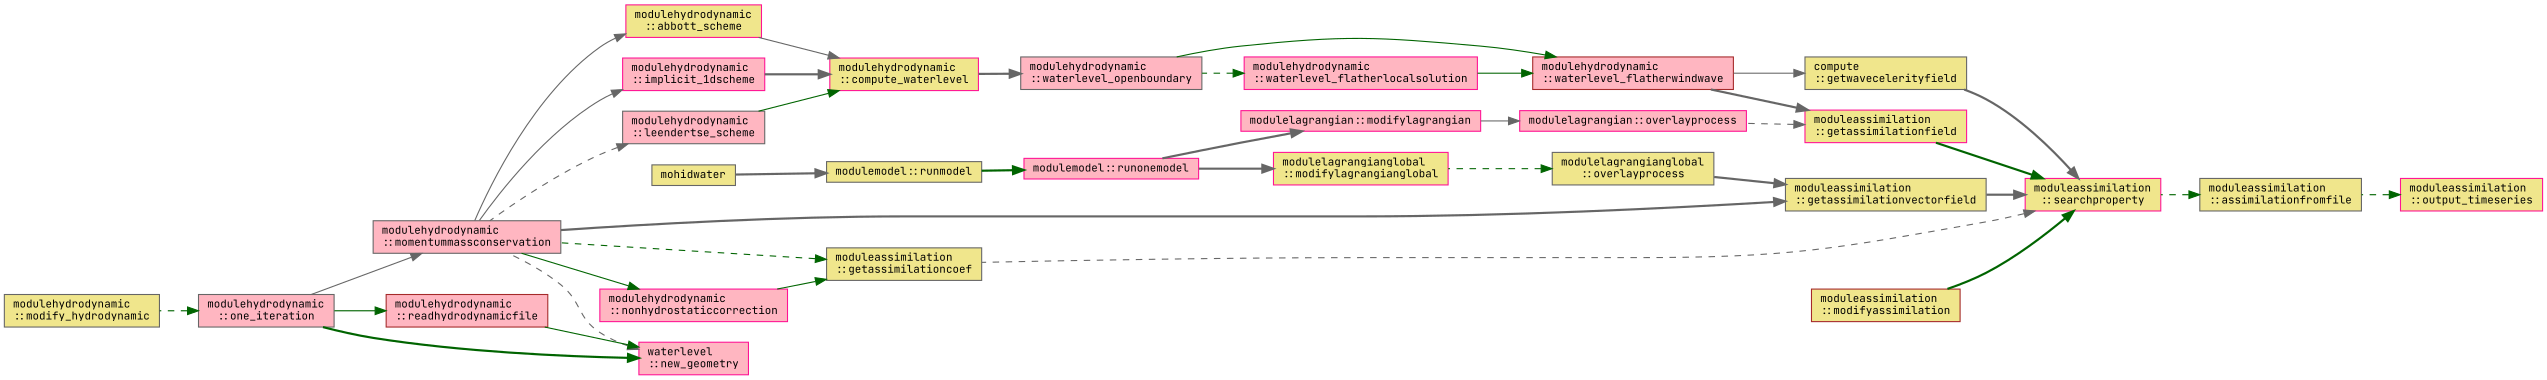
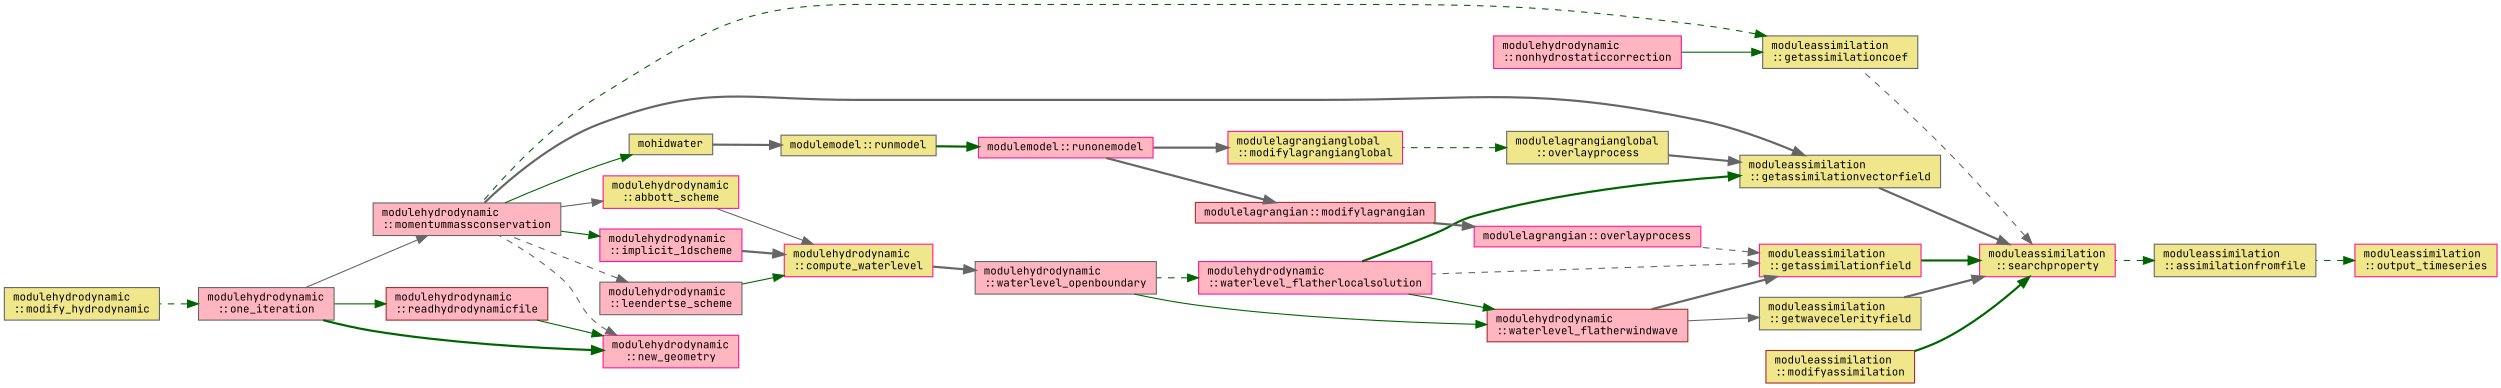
(1886, 73) -> (1840, 314)
(1361, 121) -> (1315, 213)
(1495, 121) -> (1440, 224)
(539, 150) -> (575, 233)
none -> (1541, 200)
none -> (1590, 269)
(575, 270) -> (563, 179)
(694, 359) -> (671, 352)
